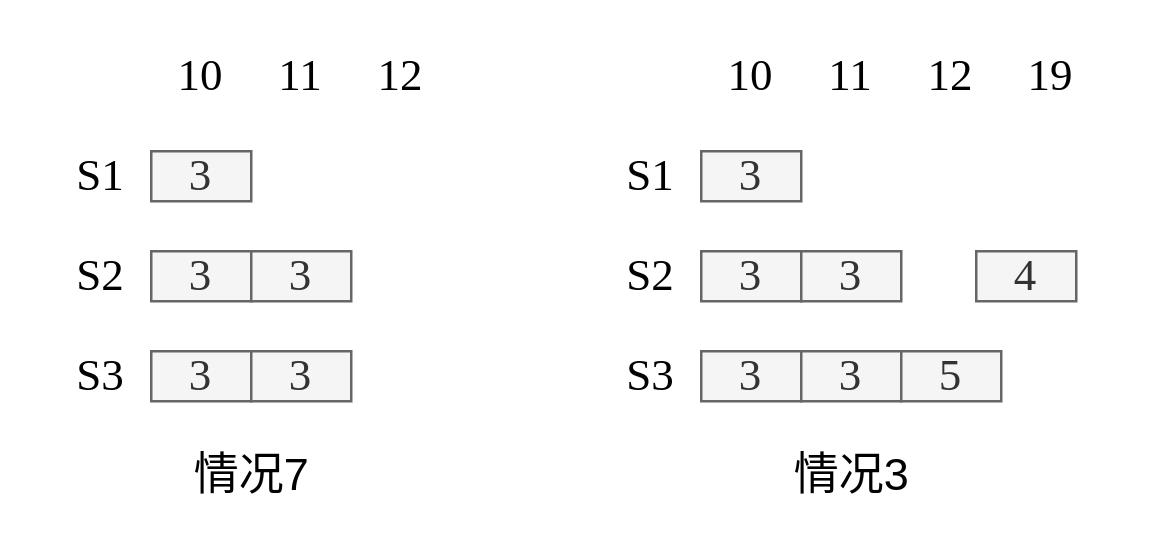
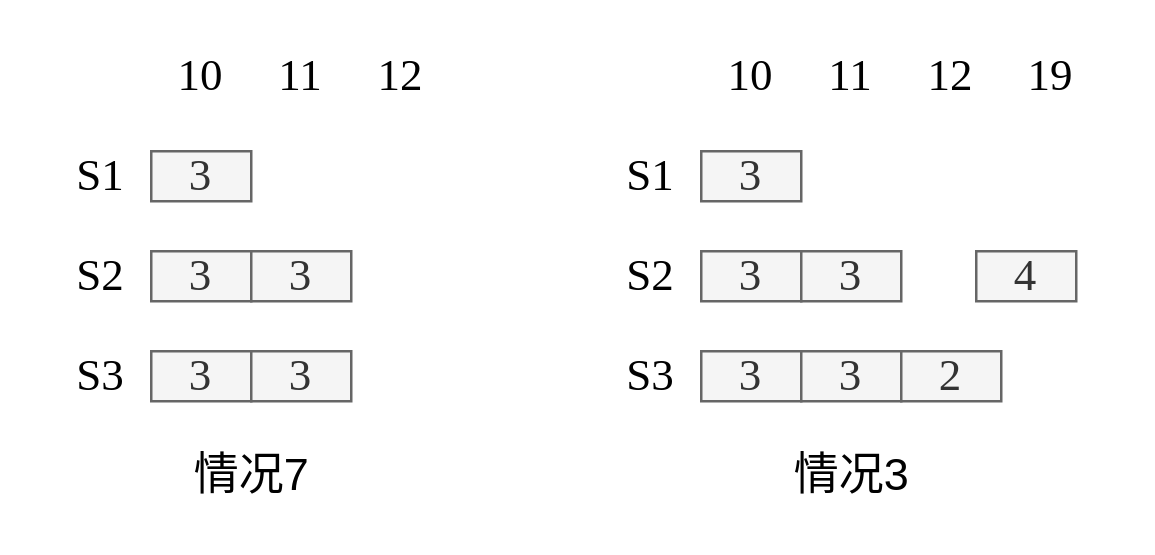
(951, 376) -> (951, 376)
